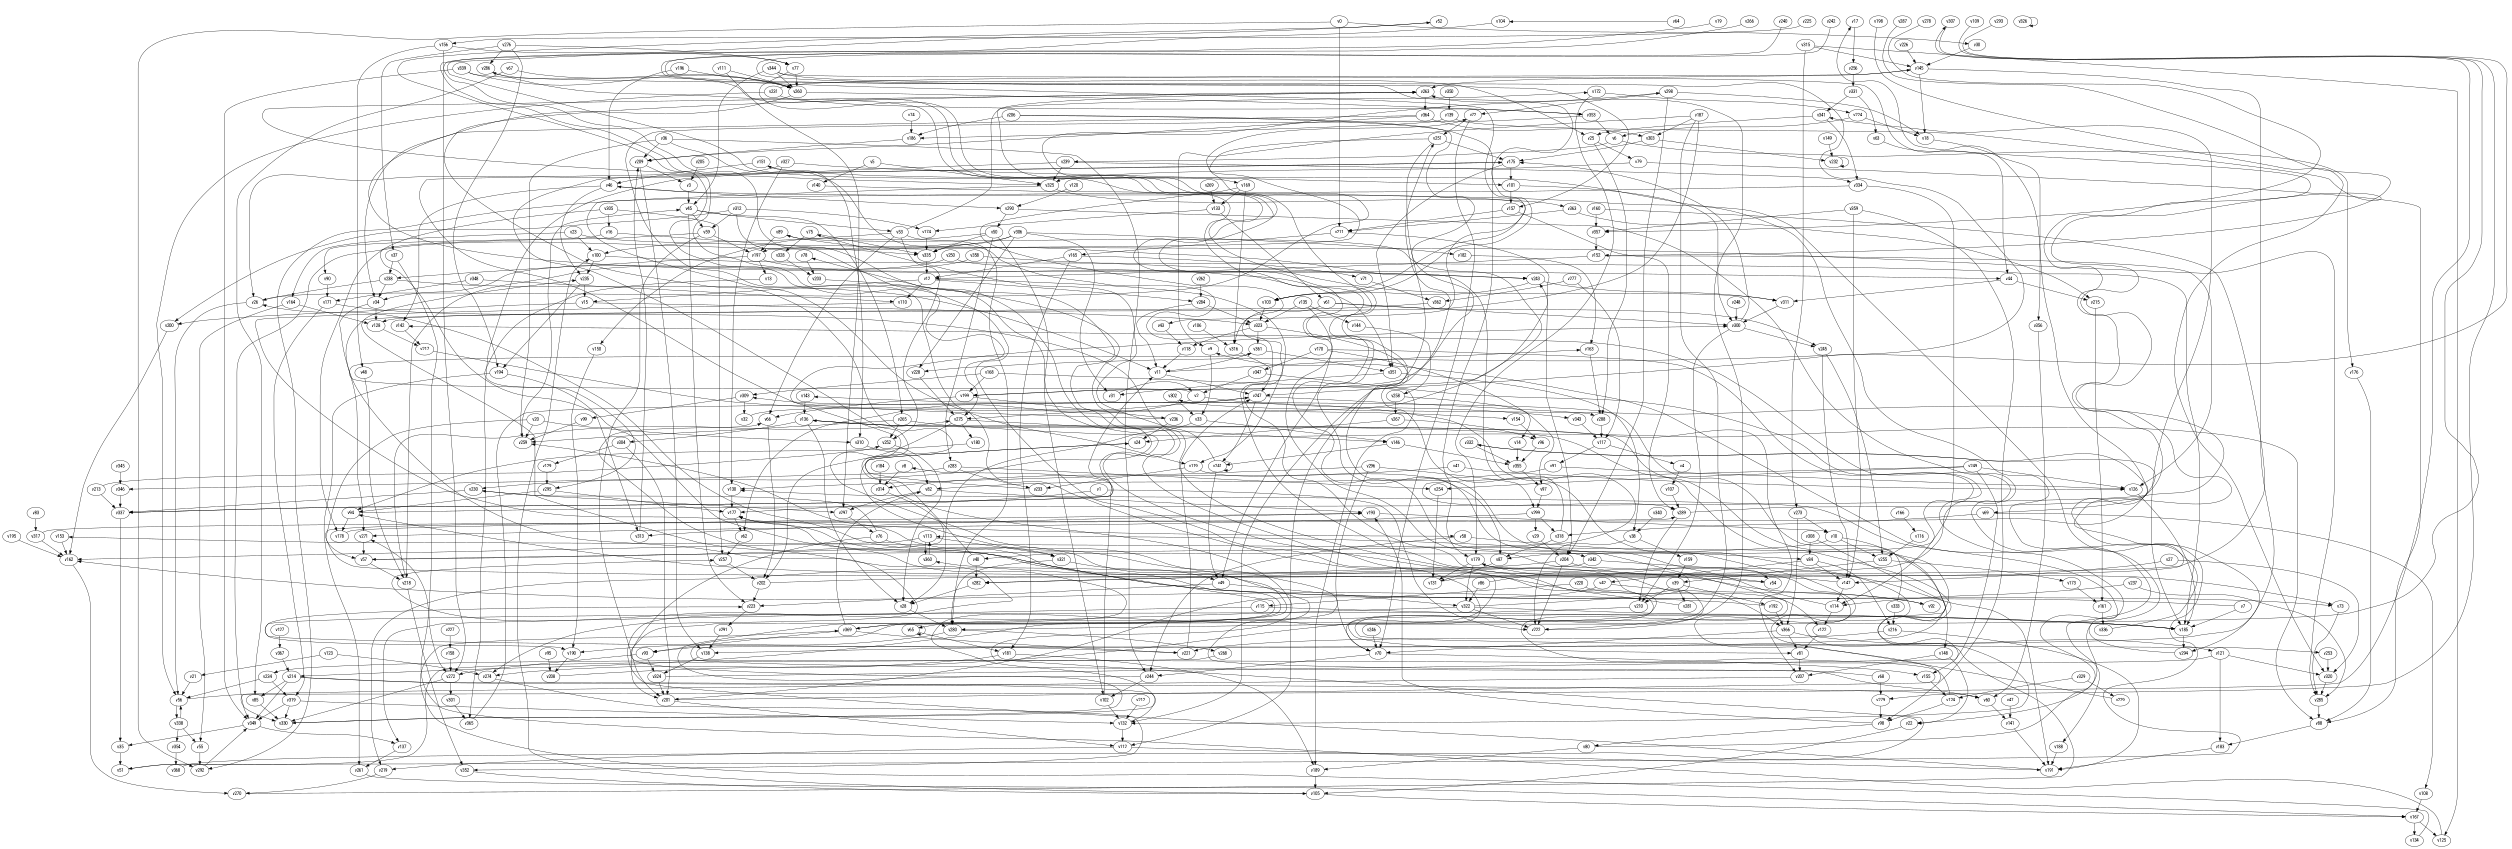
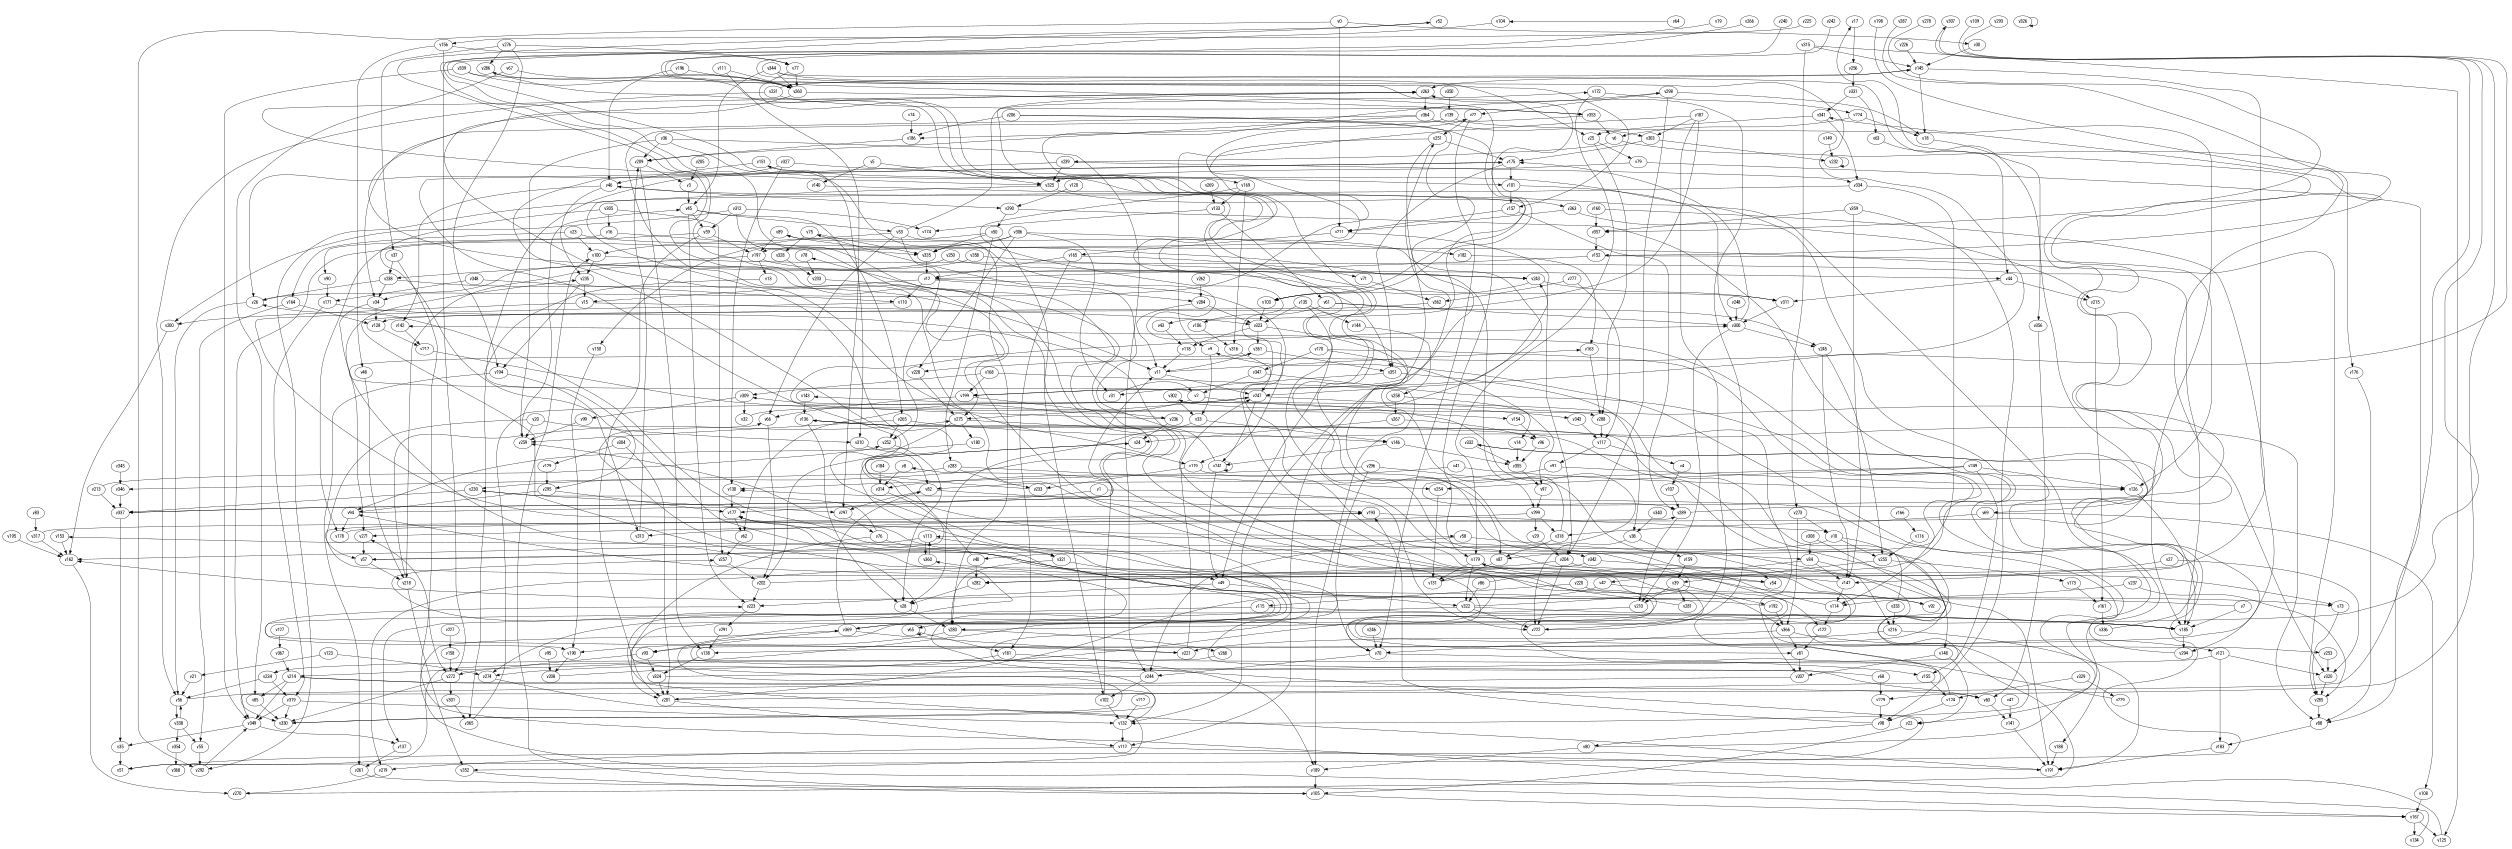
(927, 243) -> none
(1271, 310) -> (1272, 315)
(715, 434) -> none
